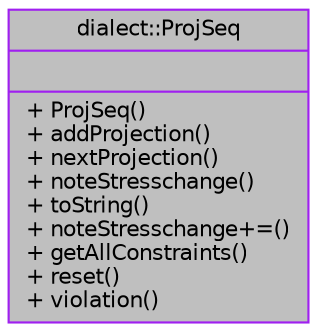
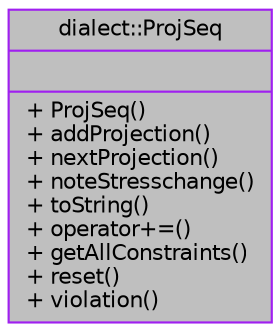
(159, 230) -> (109, 230)
